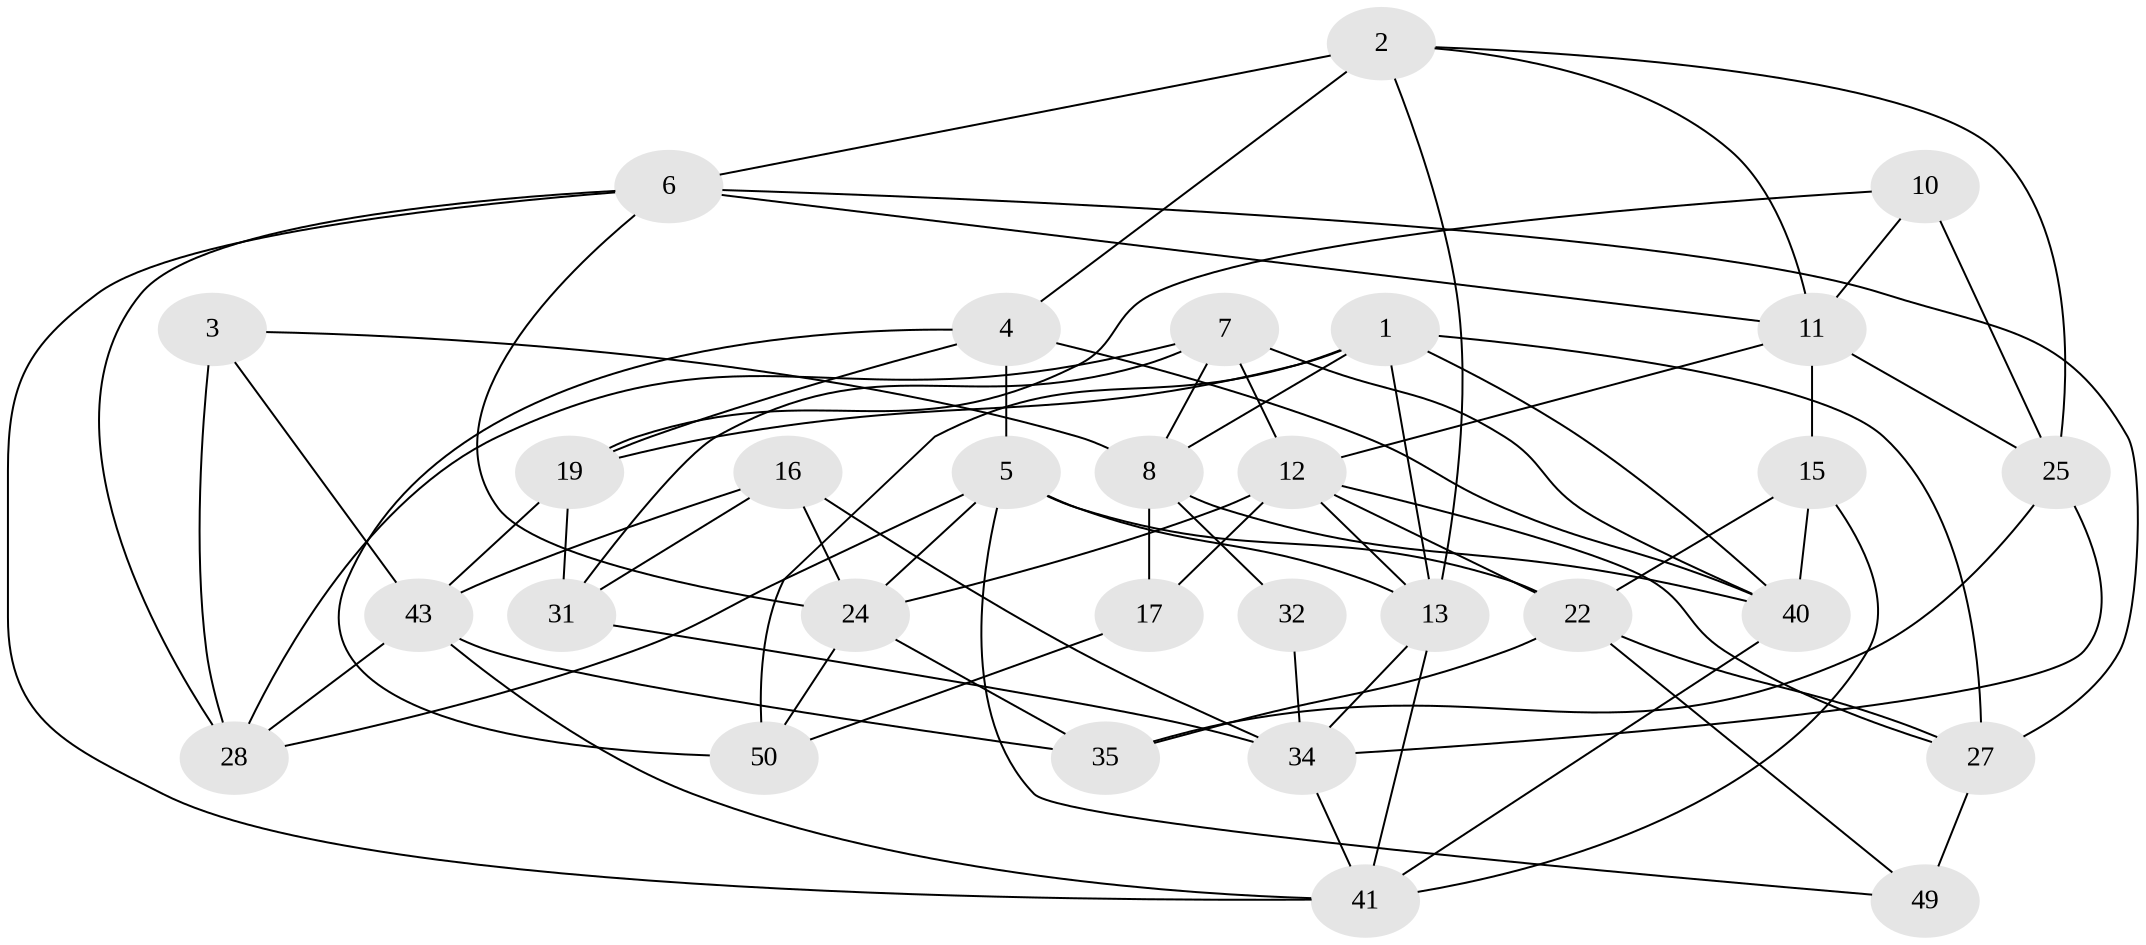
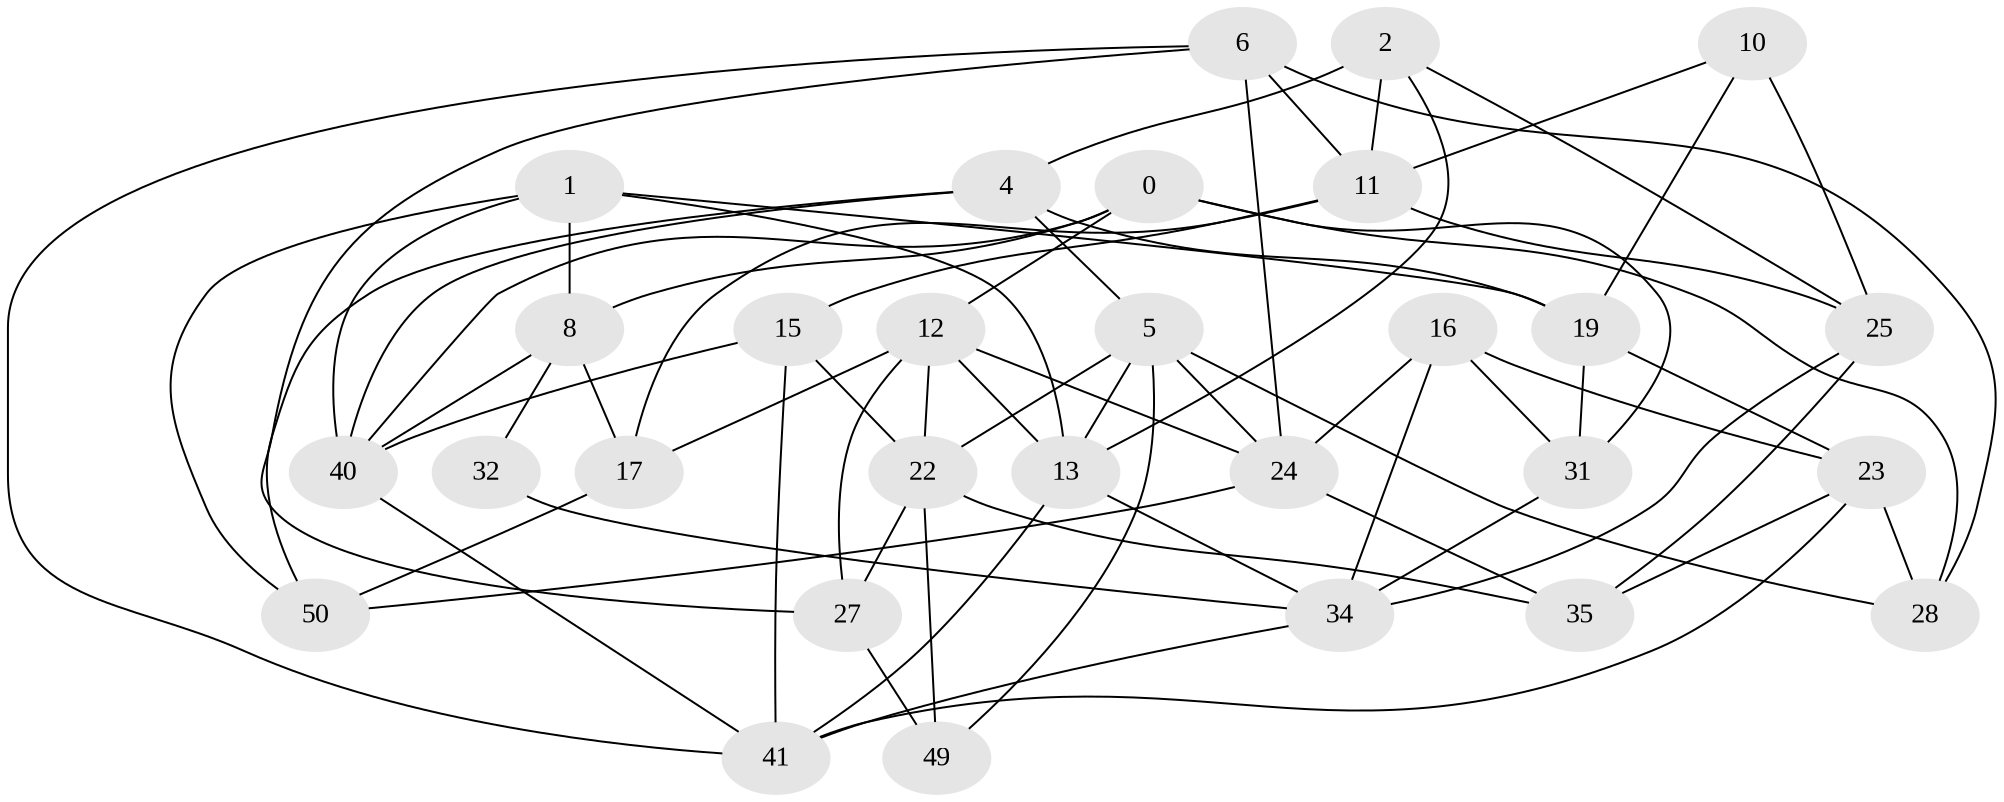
(1025, 115) -> none
(212, 329) -> none
(1225, 329) -> (1149, 187)
(1799, 396) -> none
(1552, 401) -> (928, 224)
(419, 615) -> (1872, 472)
